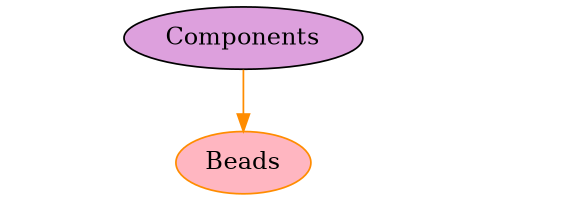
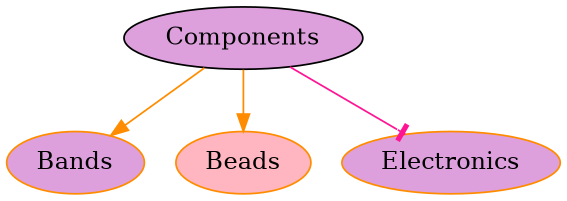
none -> (76, 163)
none -> (451, 163)
